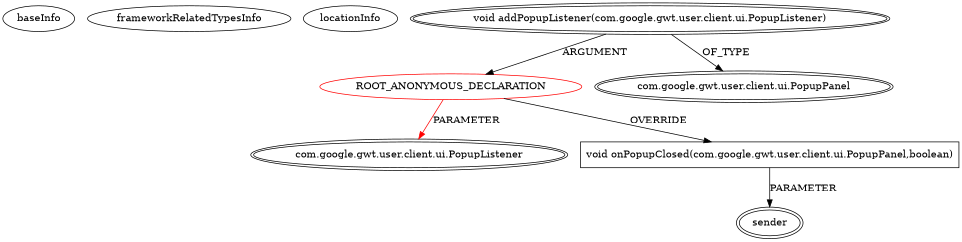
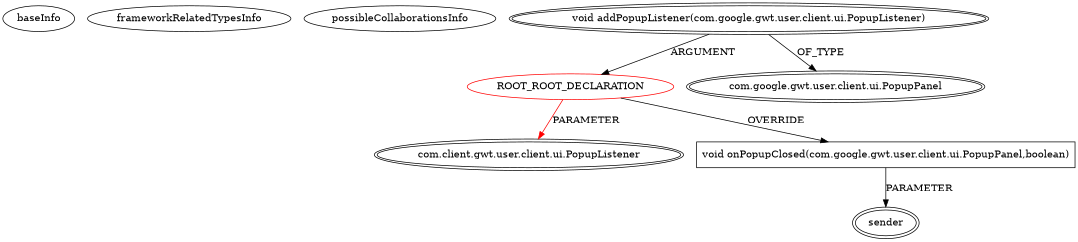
(350, 19) -> none
none -> (400, 19)
(451, 87) -> (571, 87)
(409, 155) -> (529, 155)
